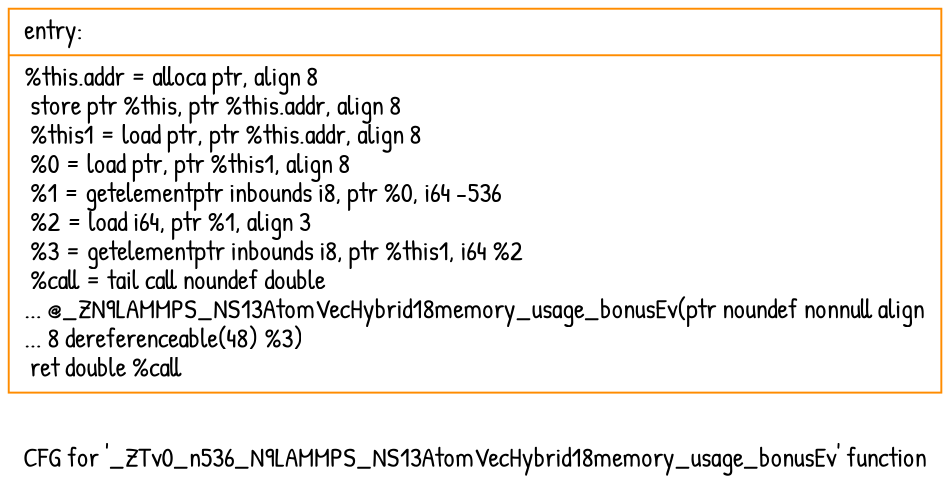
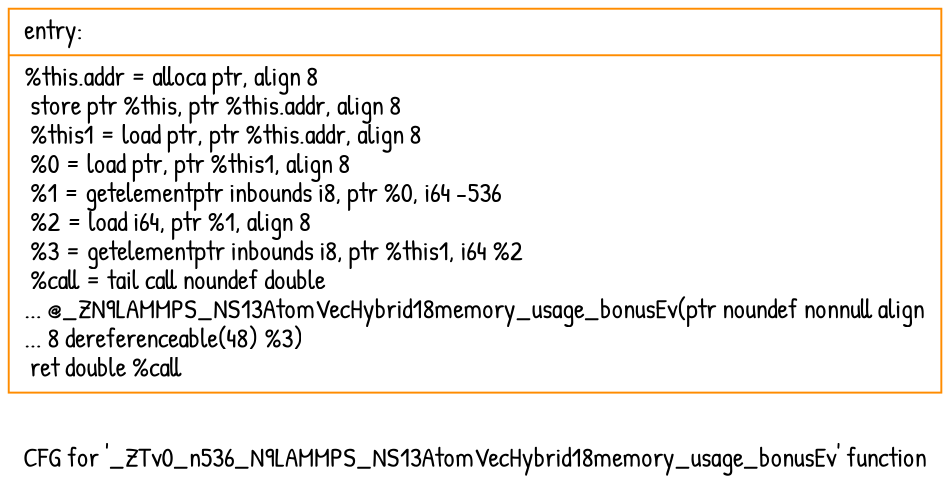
(168, 223) -> (168, 223)
